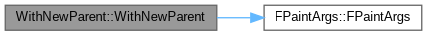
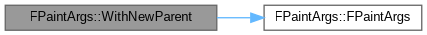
(111, 18) -> (111, 18)
